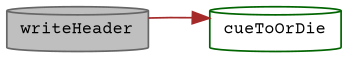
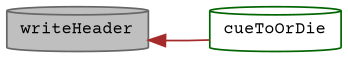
(170, 18) -> (187, 41)
